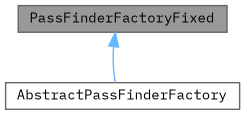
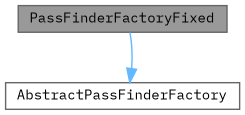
(113, 65) -> (132, 50)
